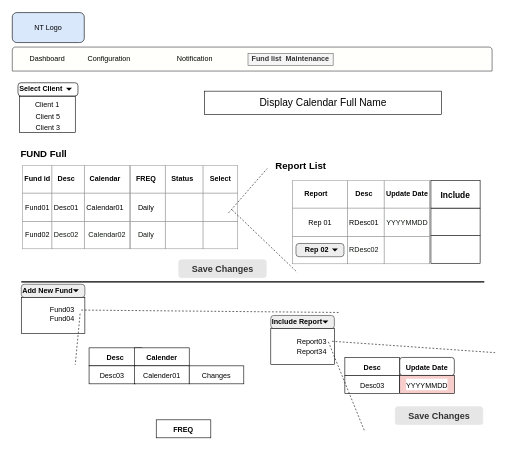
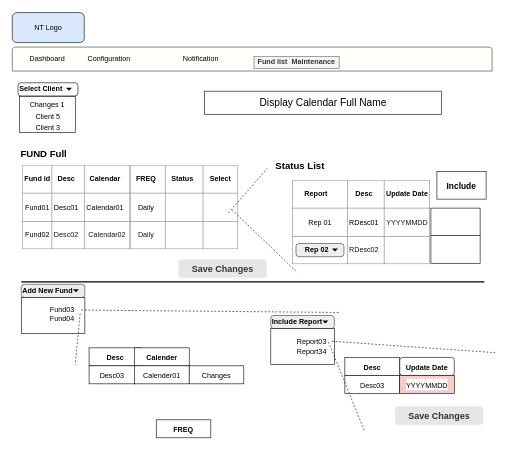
(195, 59) -> (201, 59)
(291, 59) -> (297, 62)
(47, 105) -> (47, 105)
(303, 165) -> (303, 165)
(456, 194) -> (462, 185)
